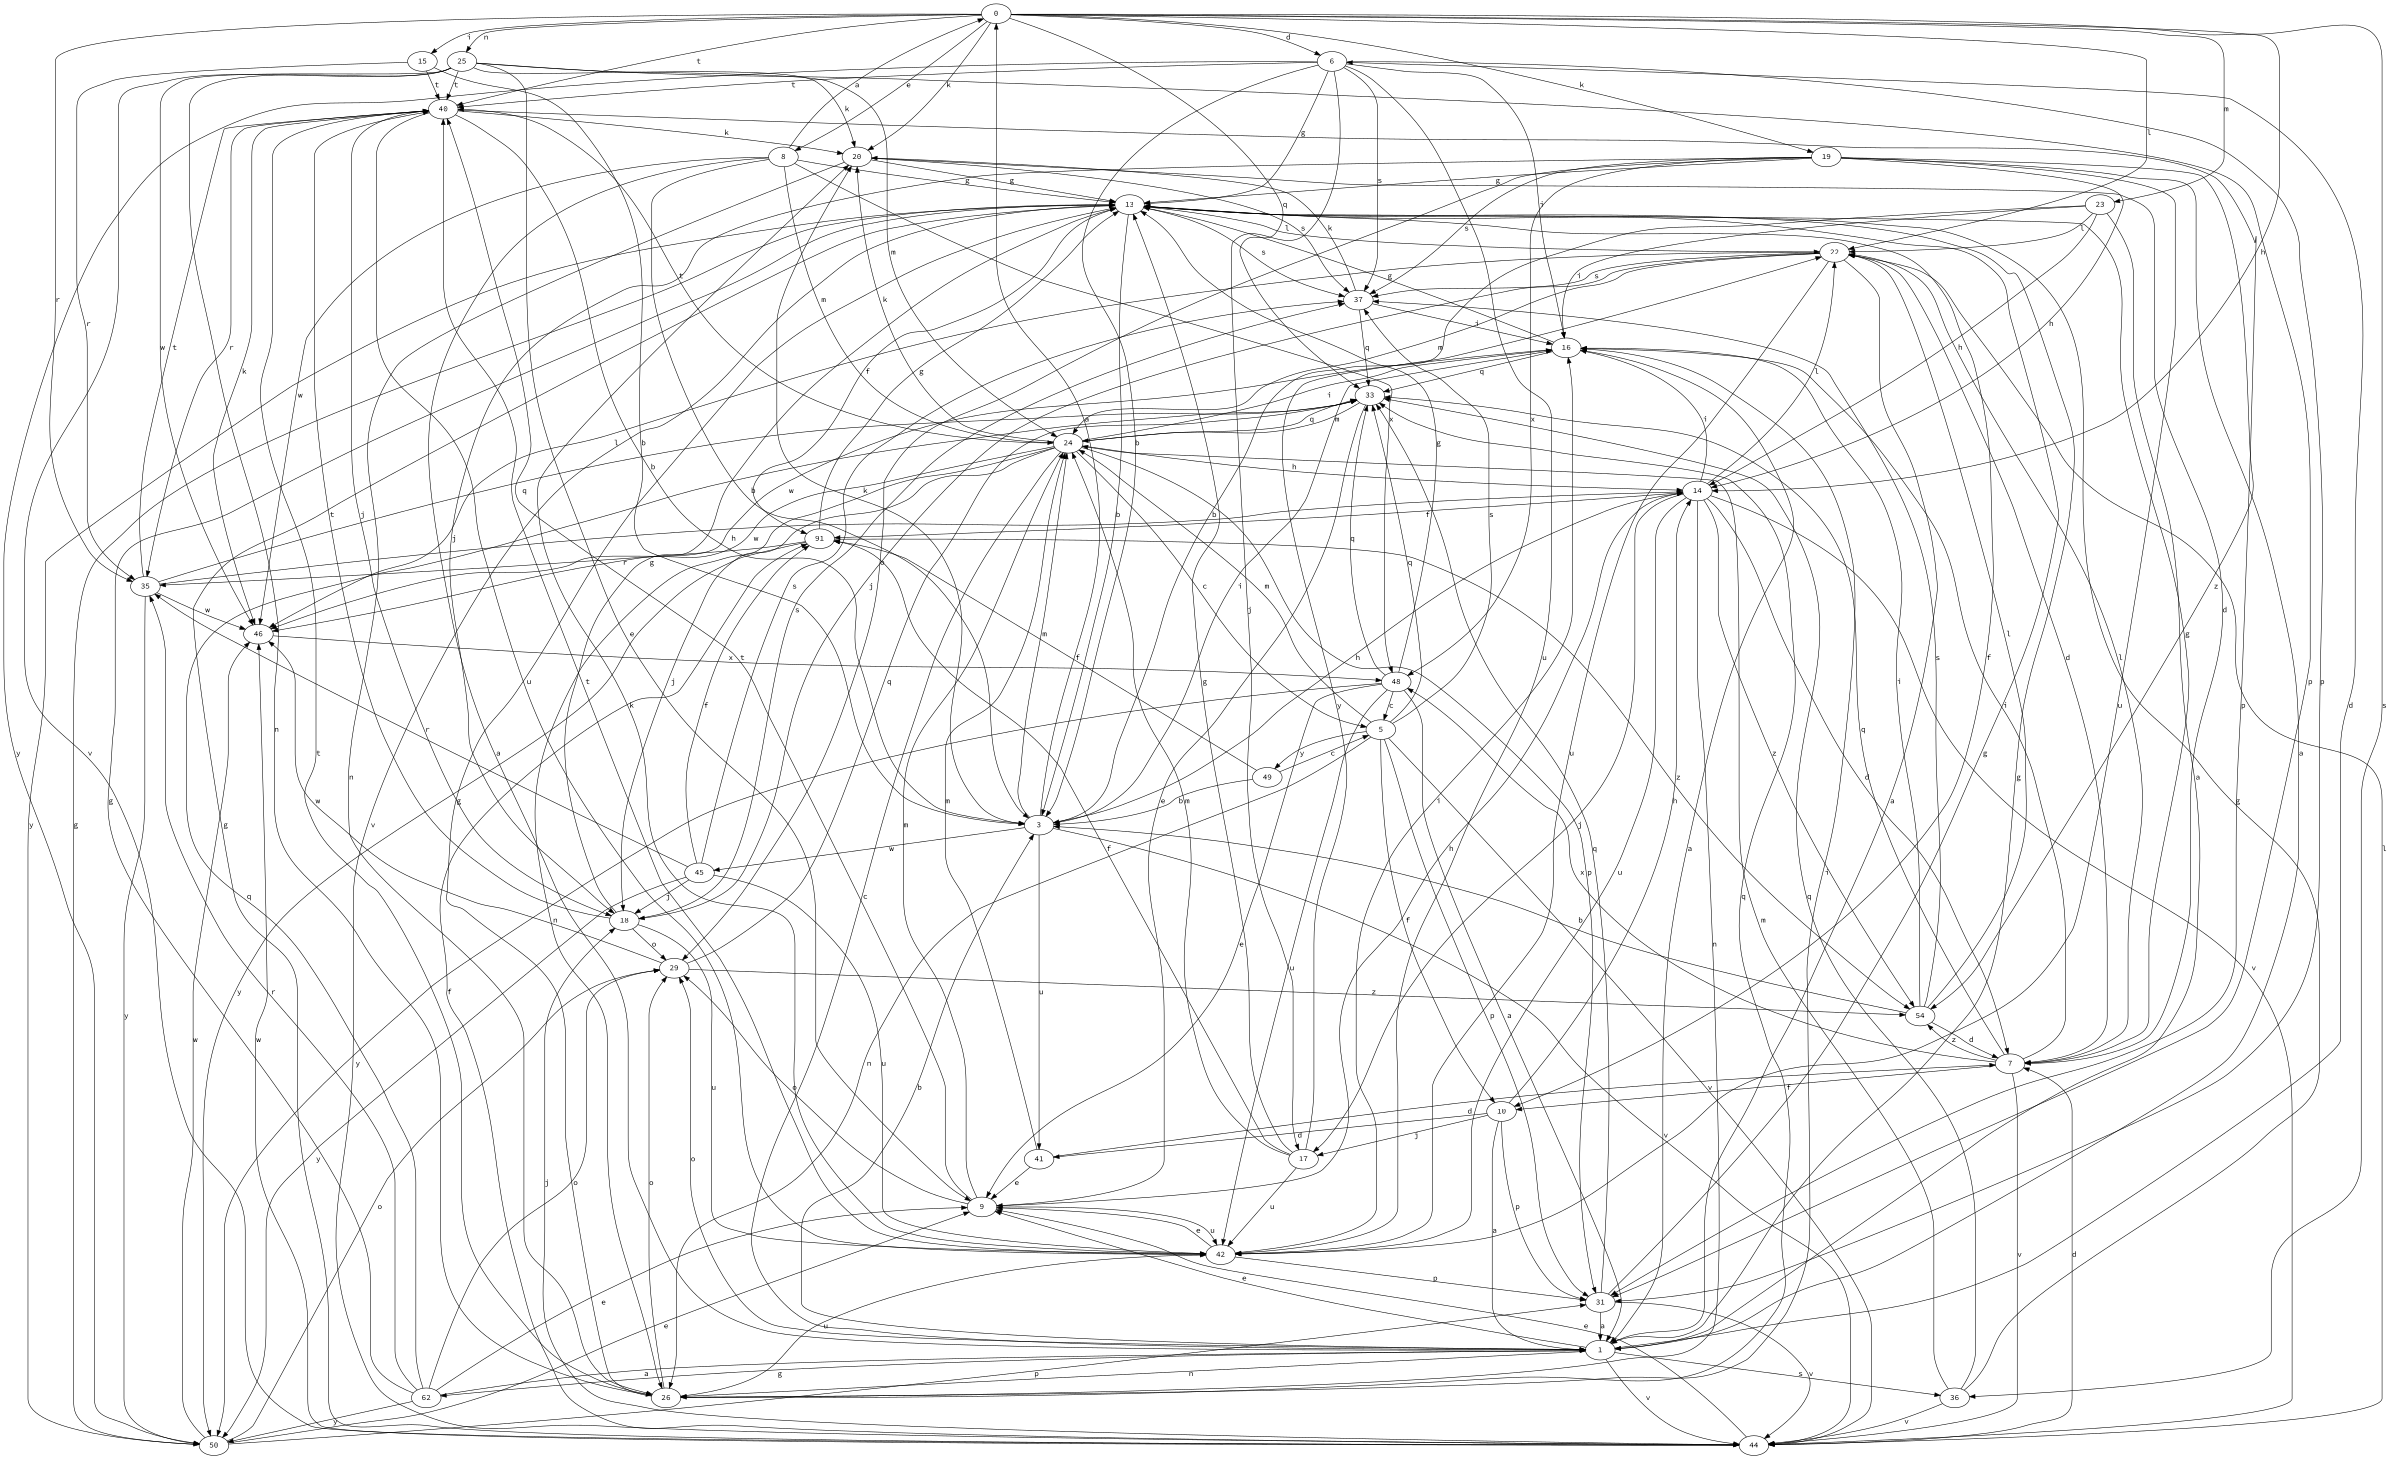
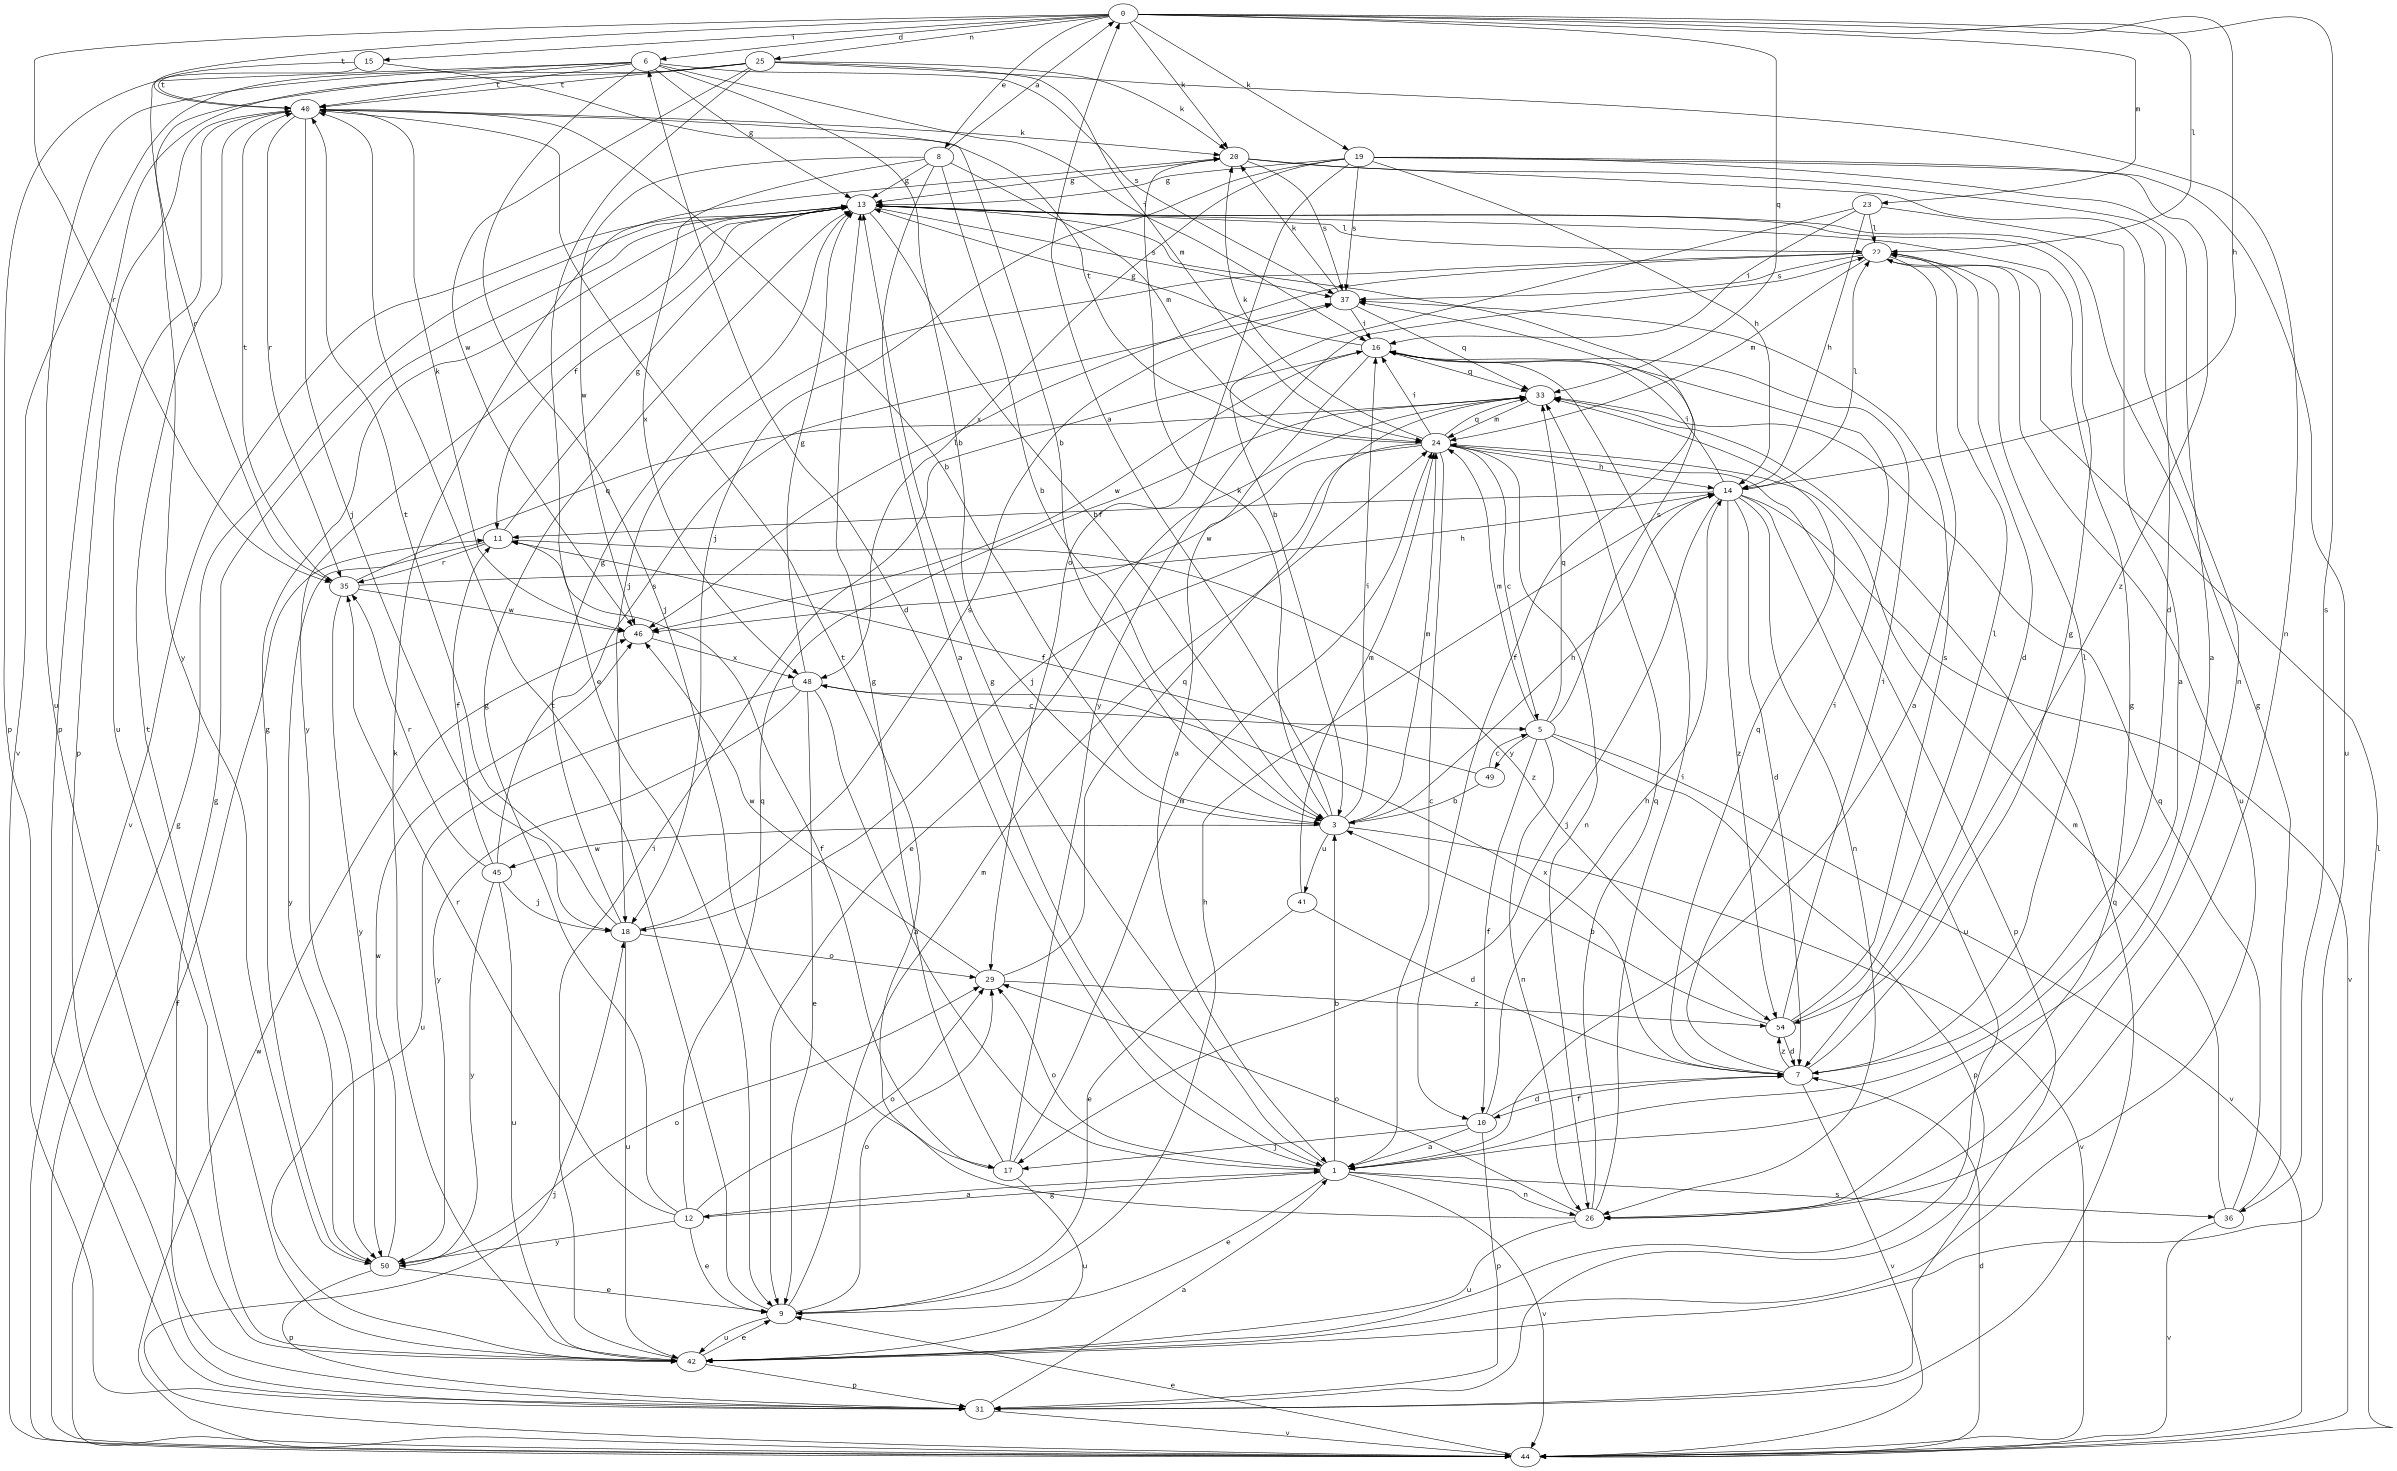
(820, 539) -> (498, 539)
(1351, 546) -> none
(1273, 1135) -> (1632, 1083)
(426, 1398) -> (689, 1218)
